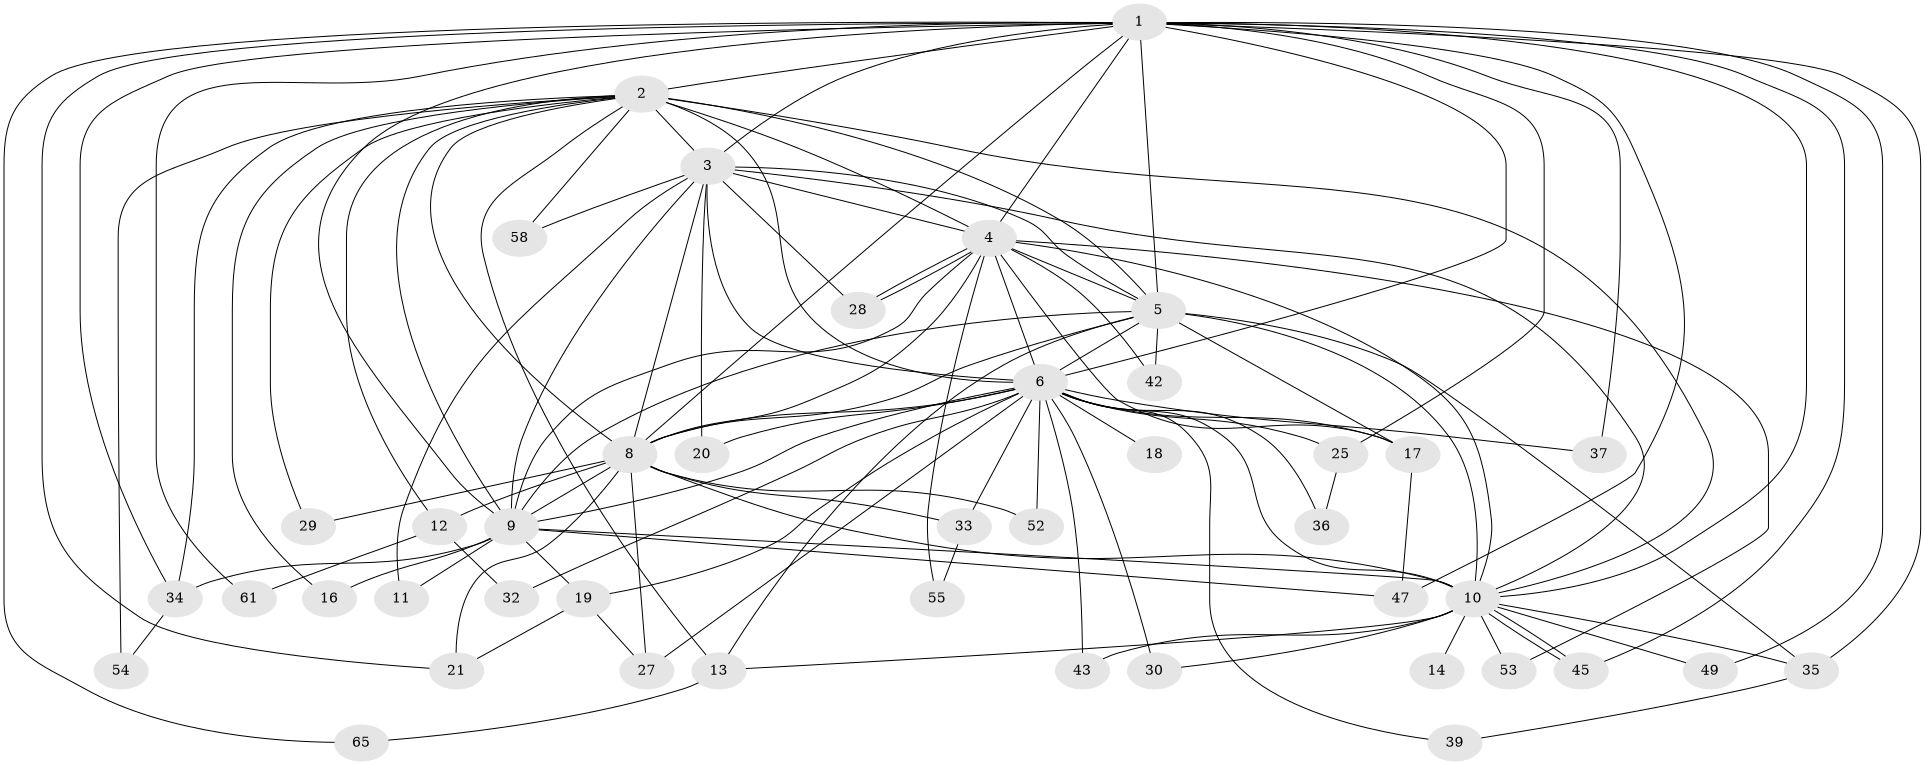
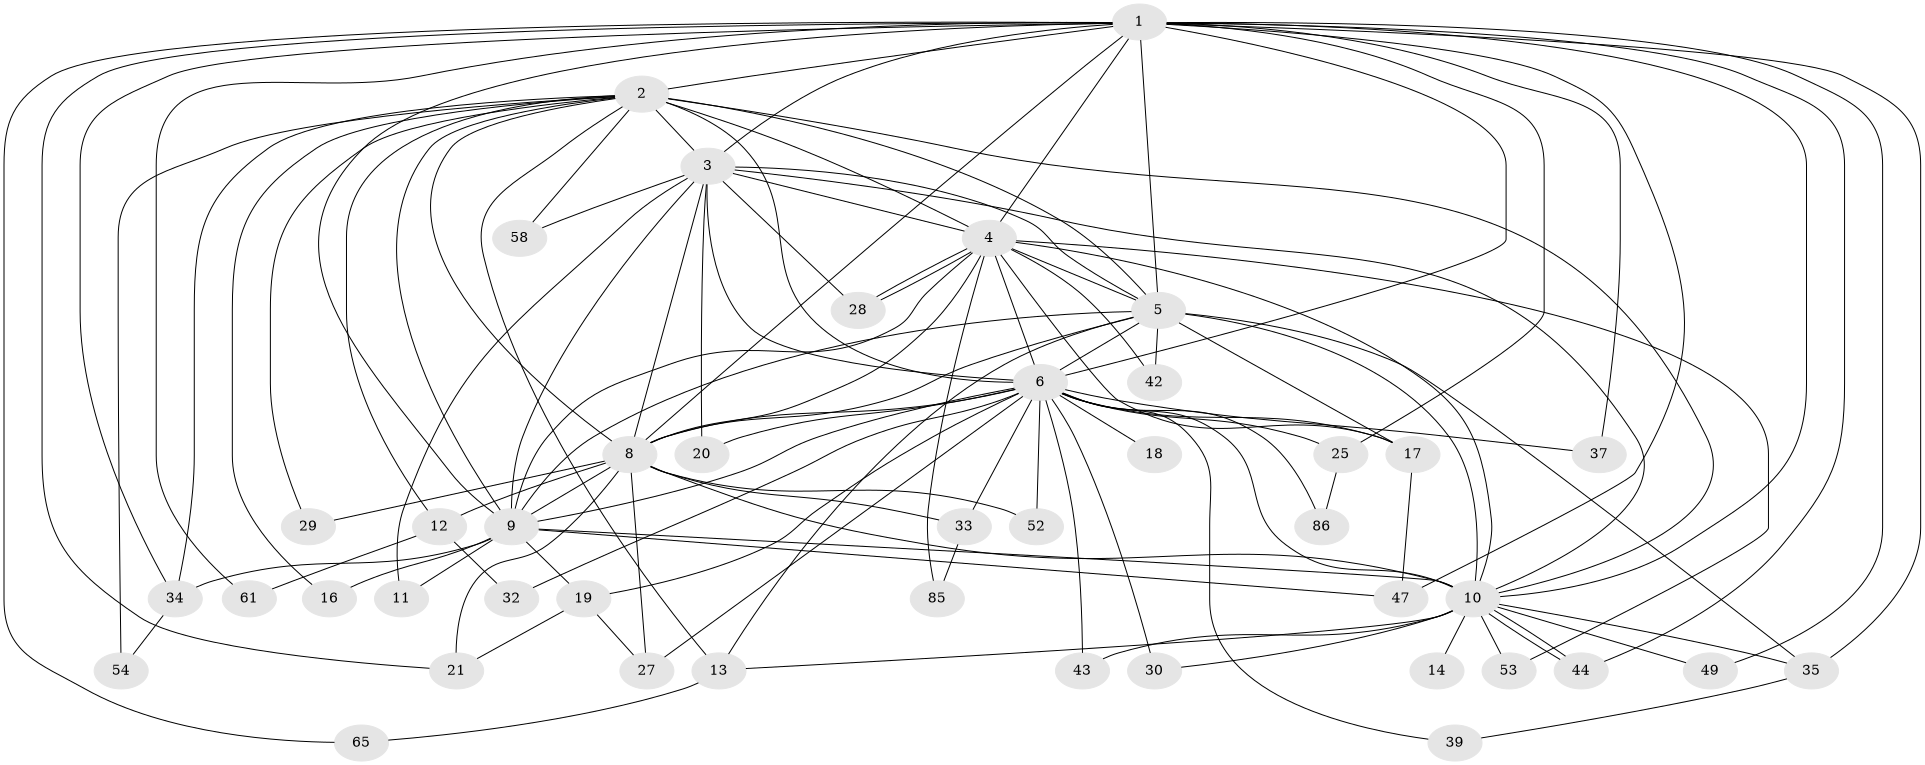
(1322, 527) -> (1322, 527)
(937, 599) -> (937, 599)
(1581, 671) -> (1581, 671)
